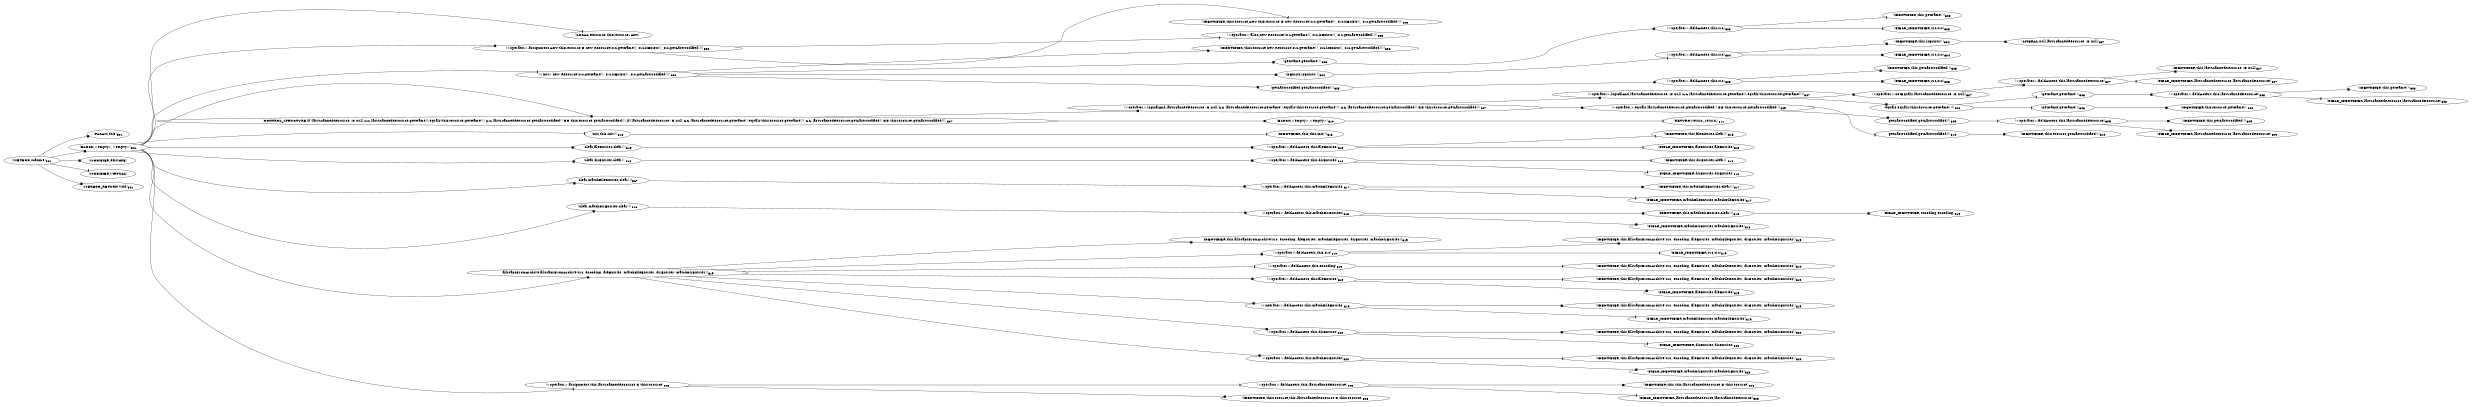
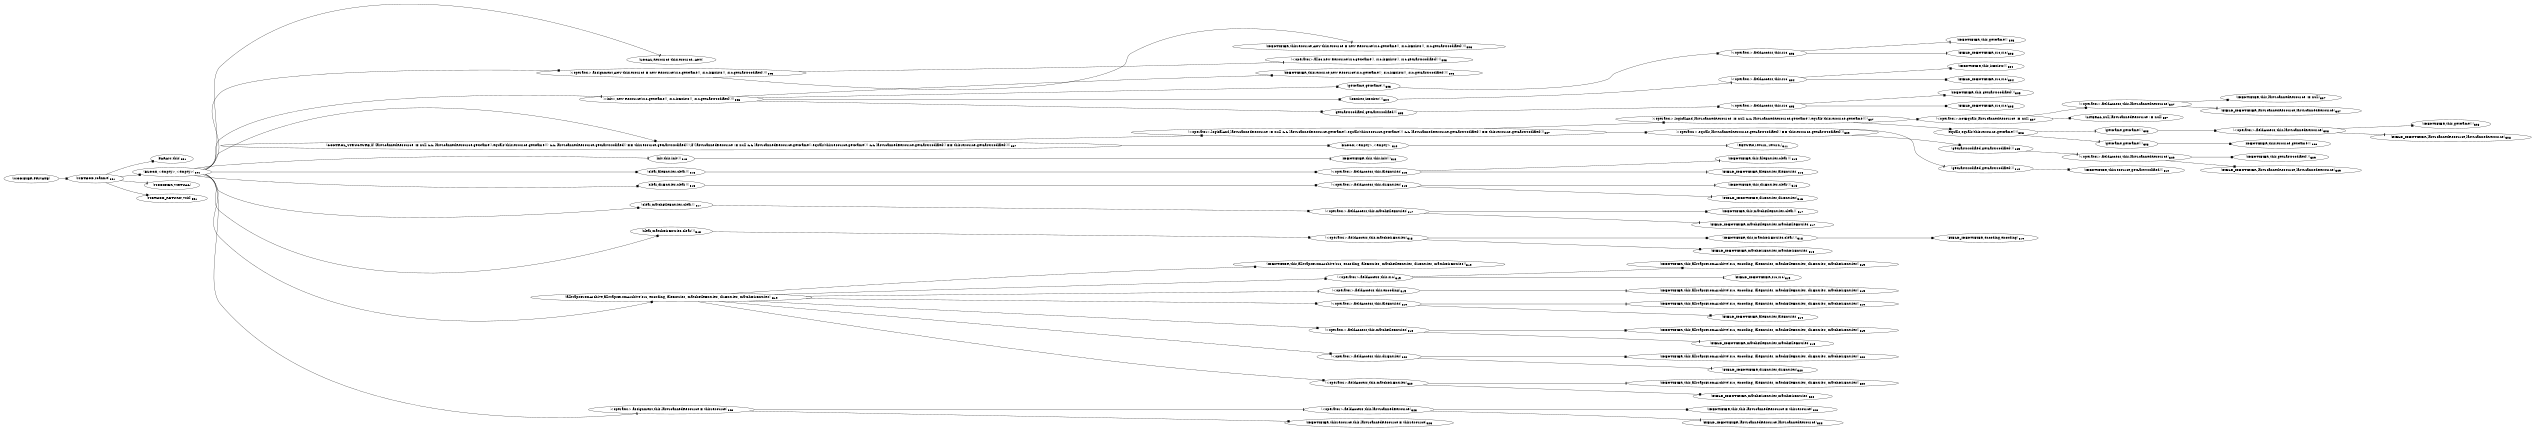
(1982, 42) -> (2060, 118)
(69, 161) -> (62, 179)
(635, 180) -> (699, 205)
(1737, 187) -> (1801, 211)
